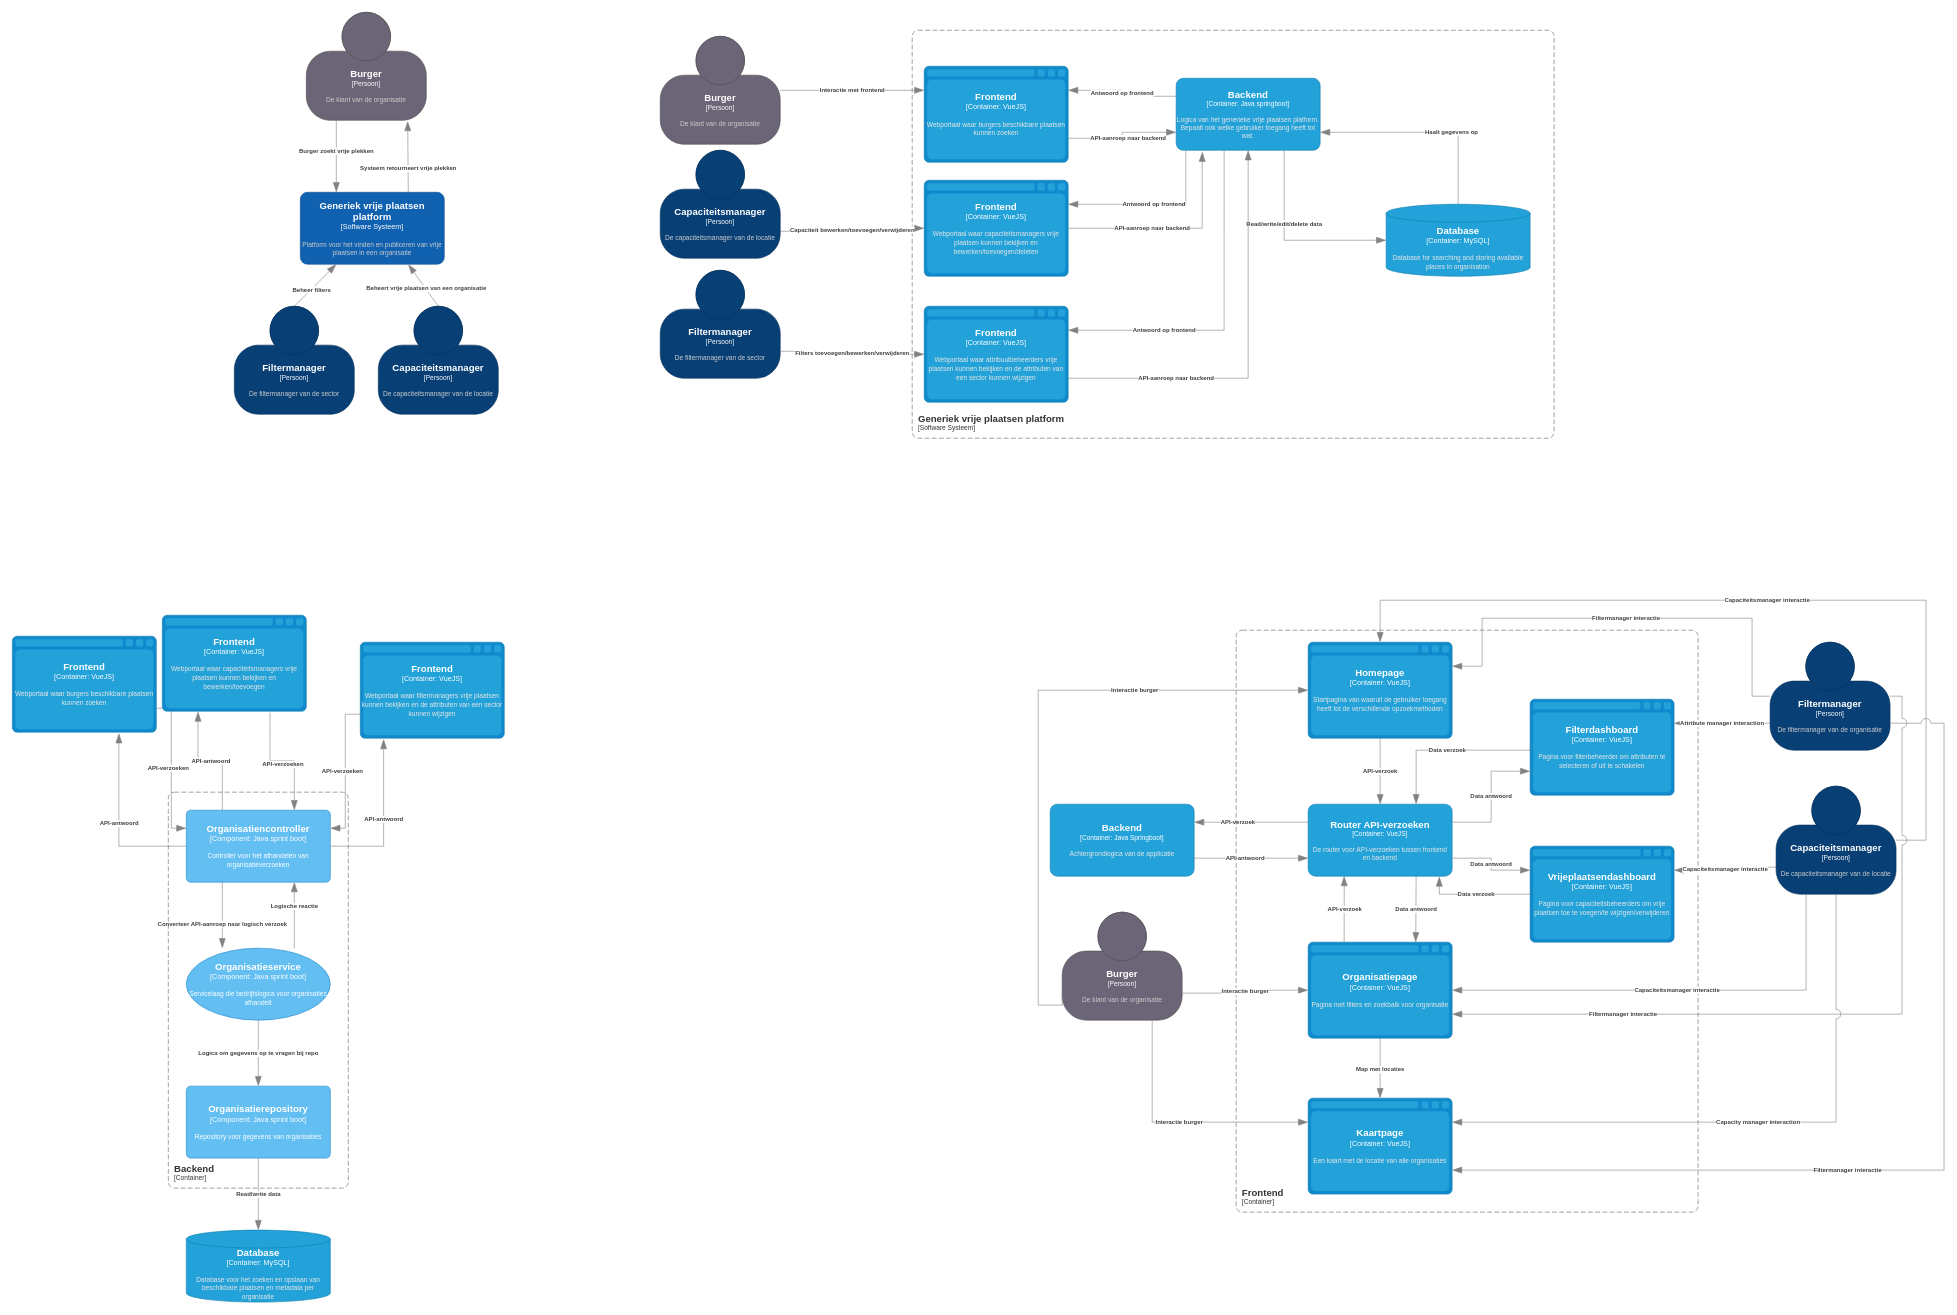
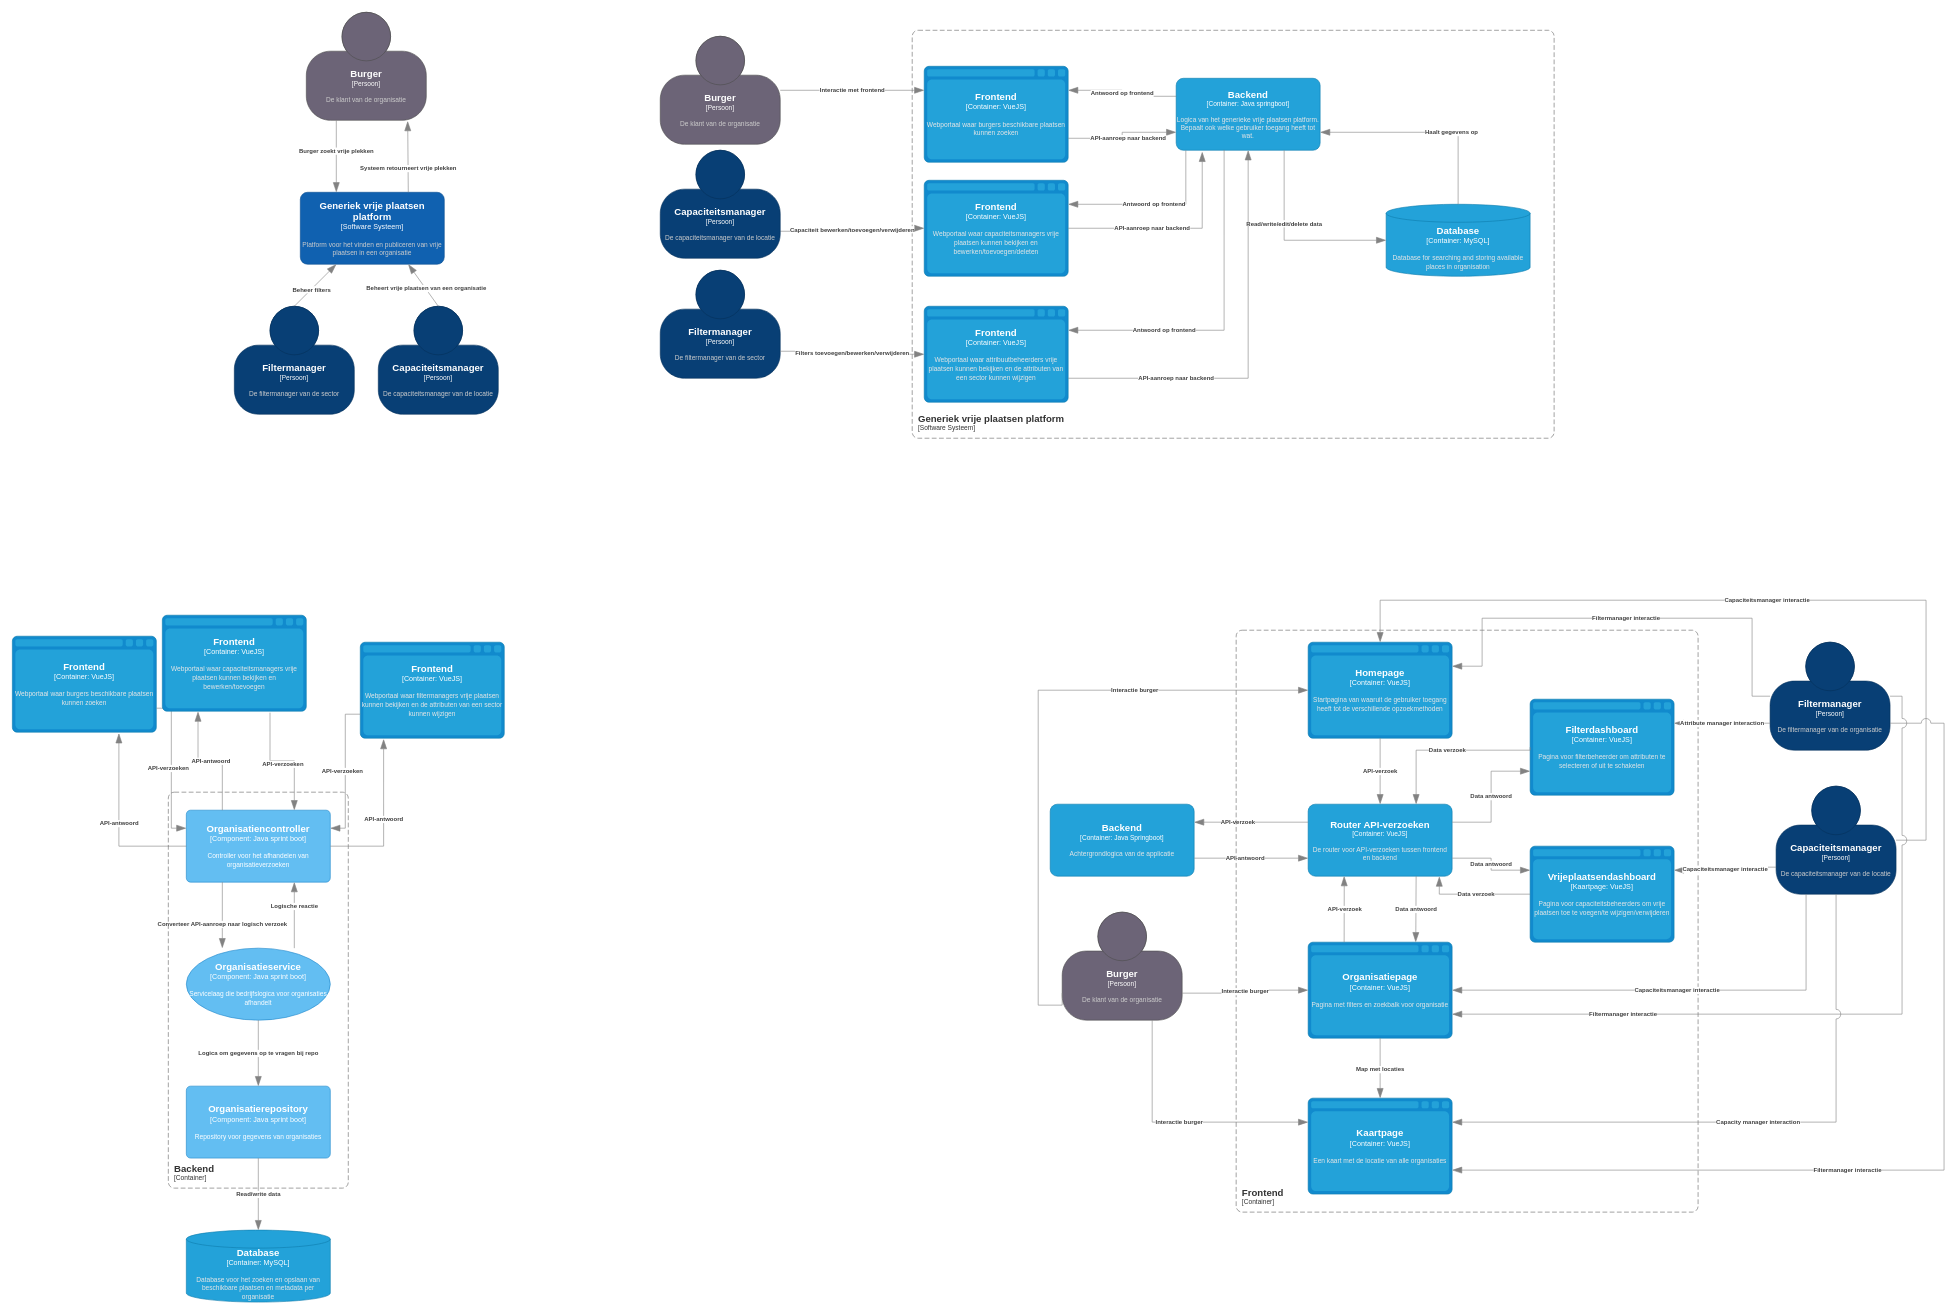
(1602, 894) -> (1602, 894)
